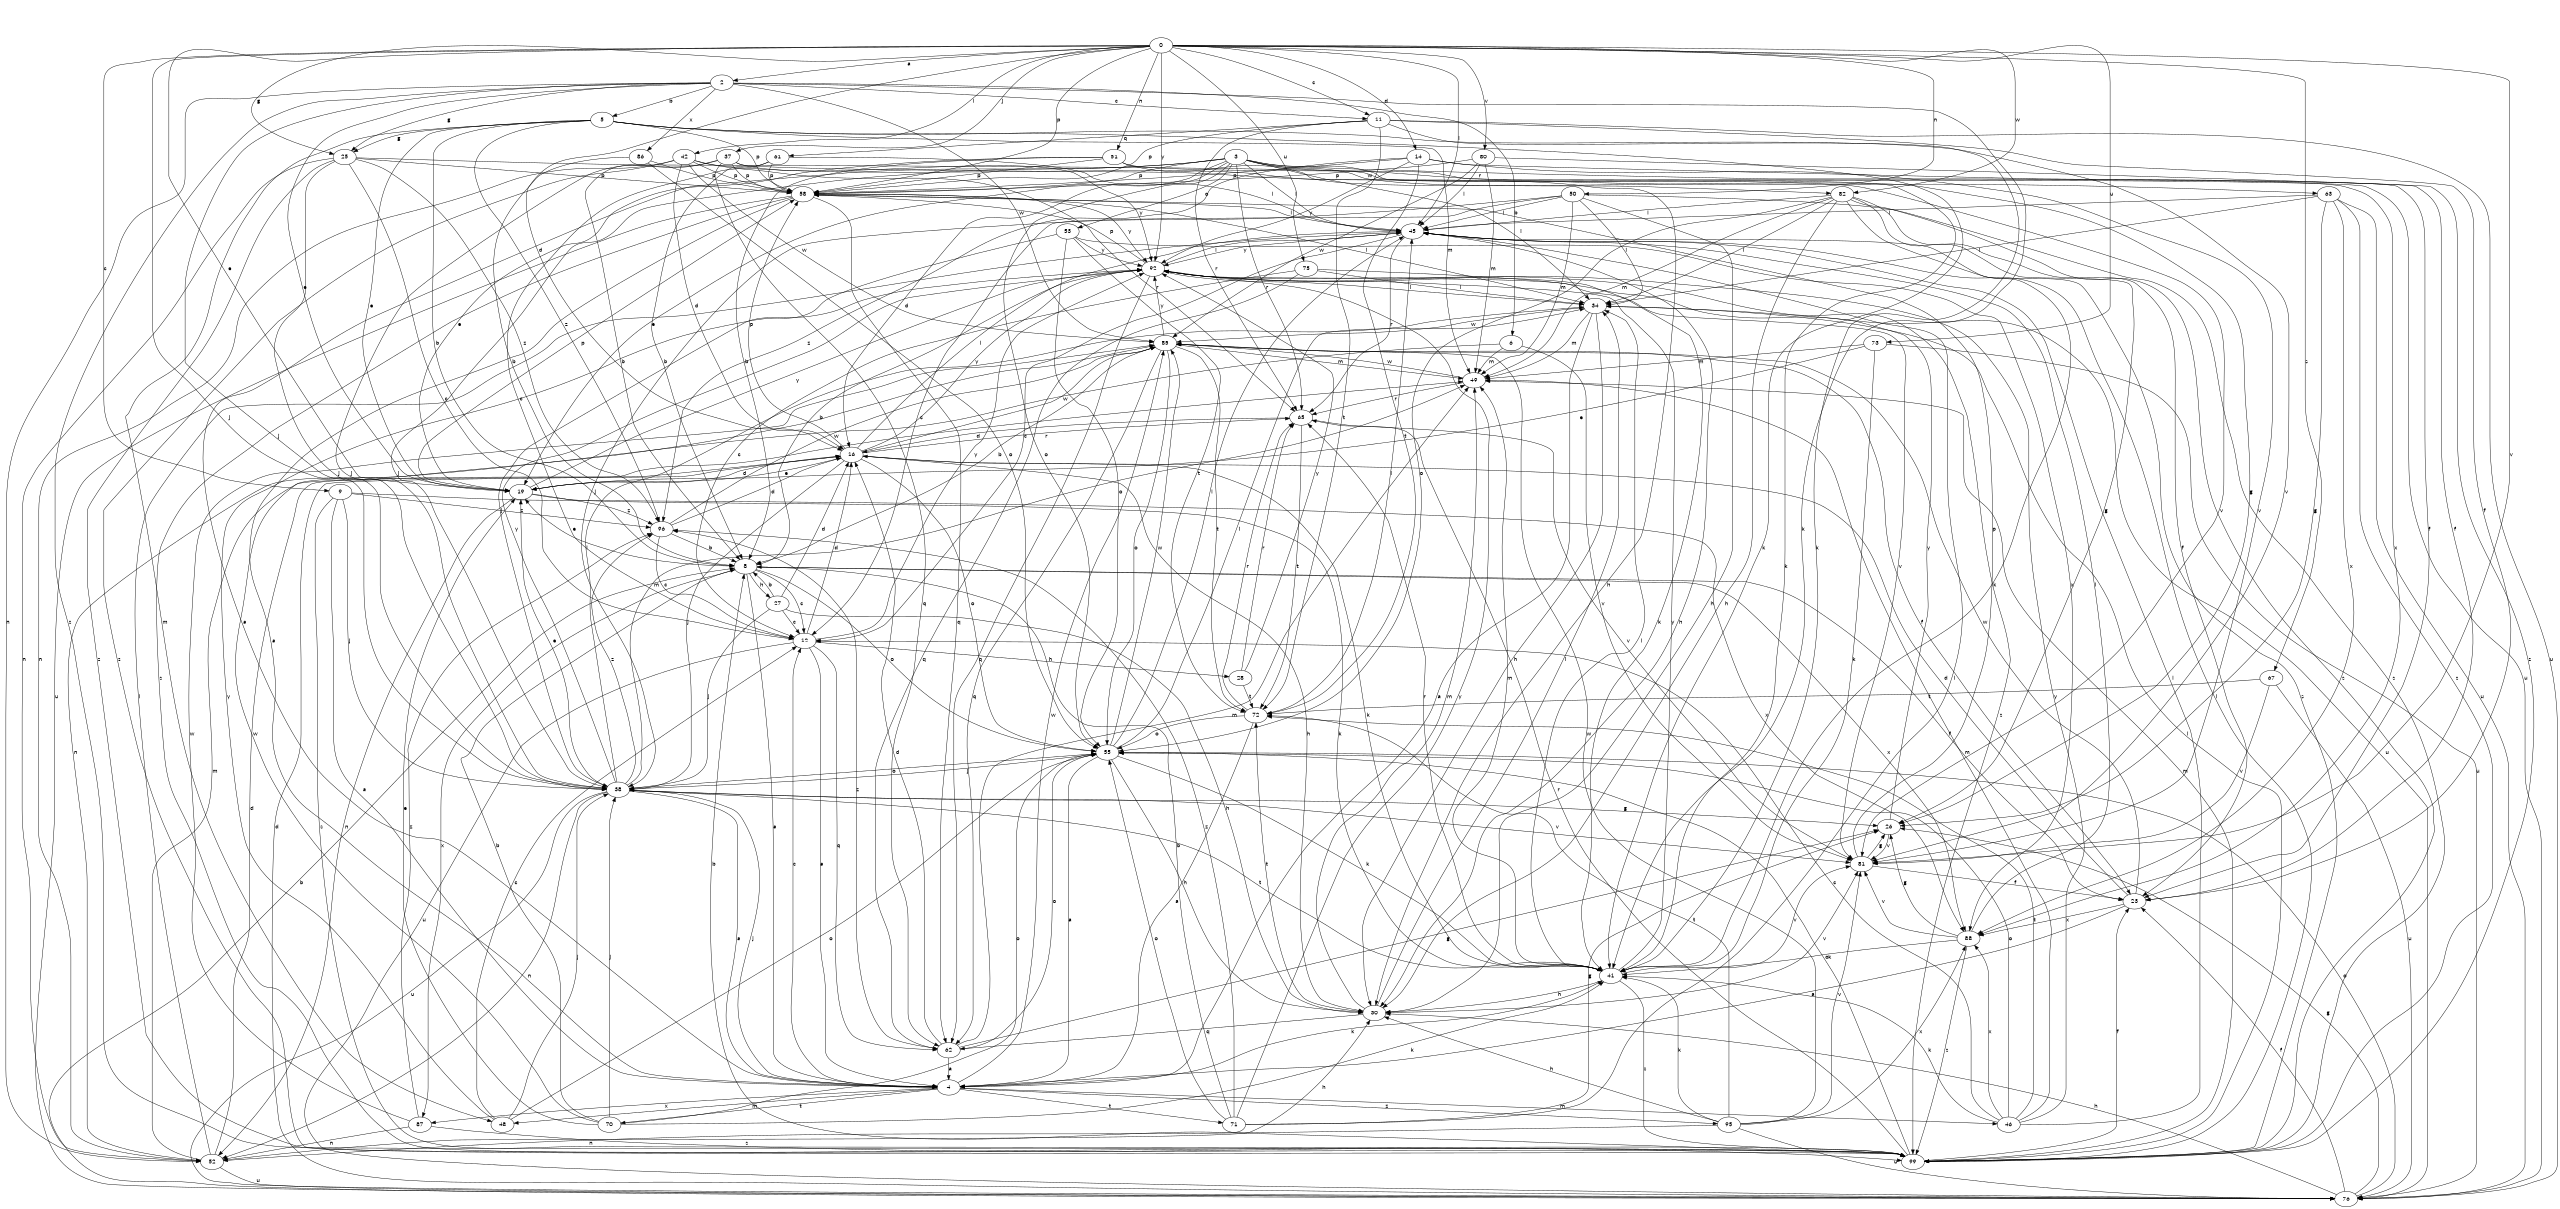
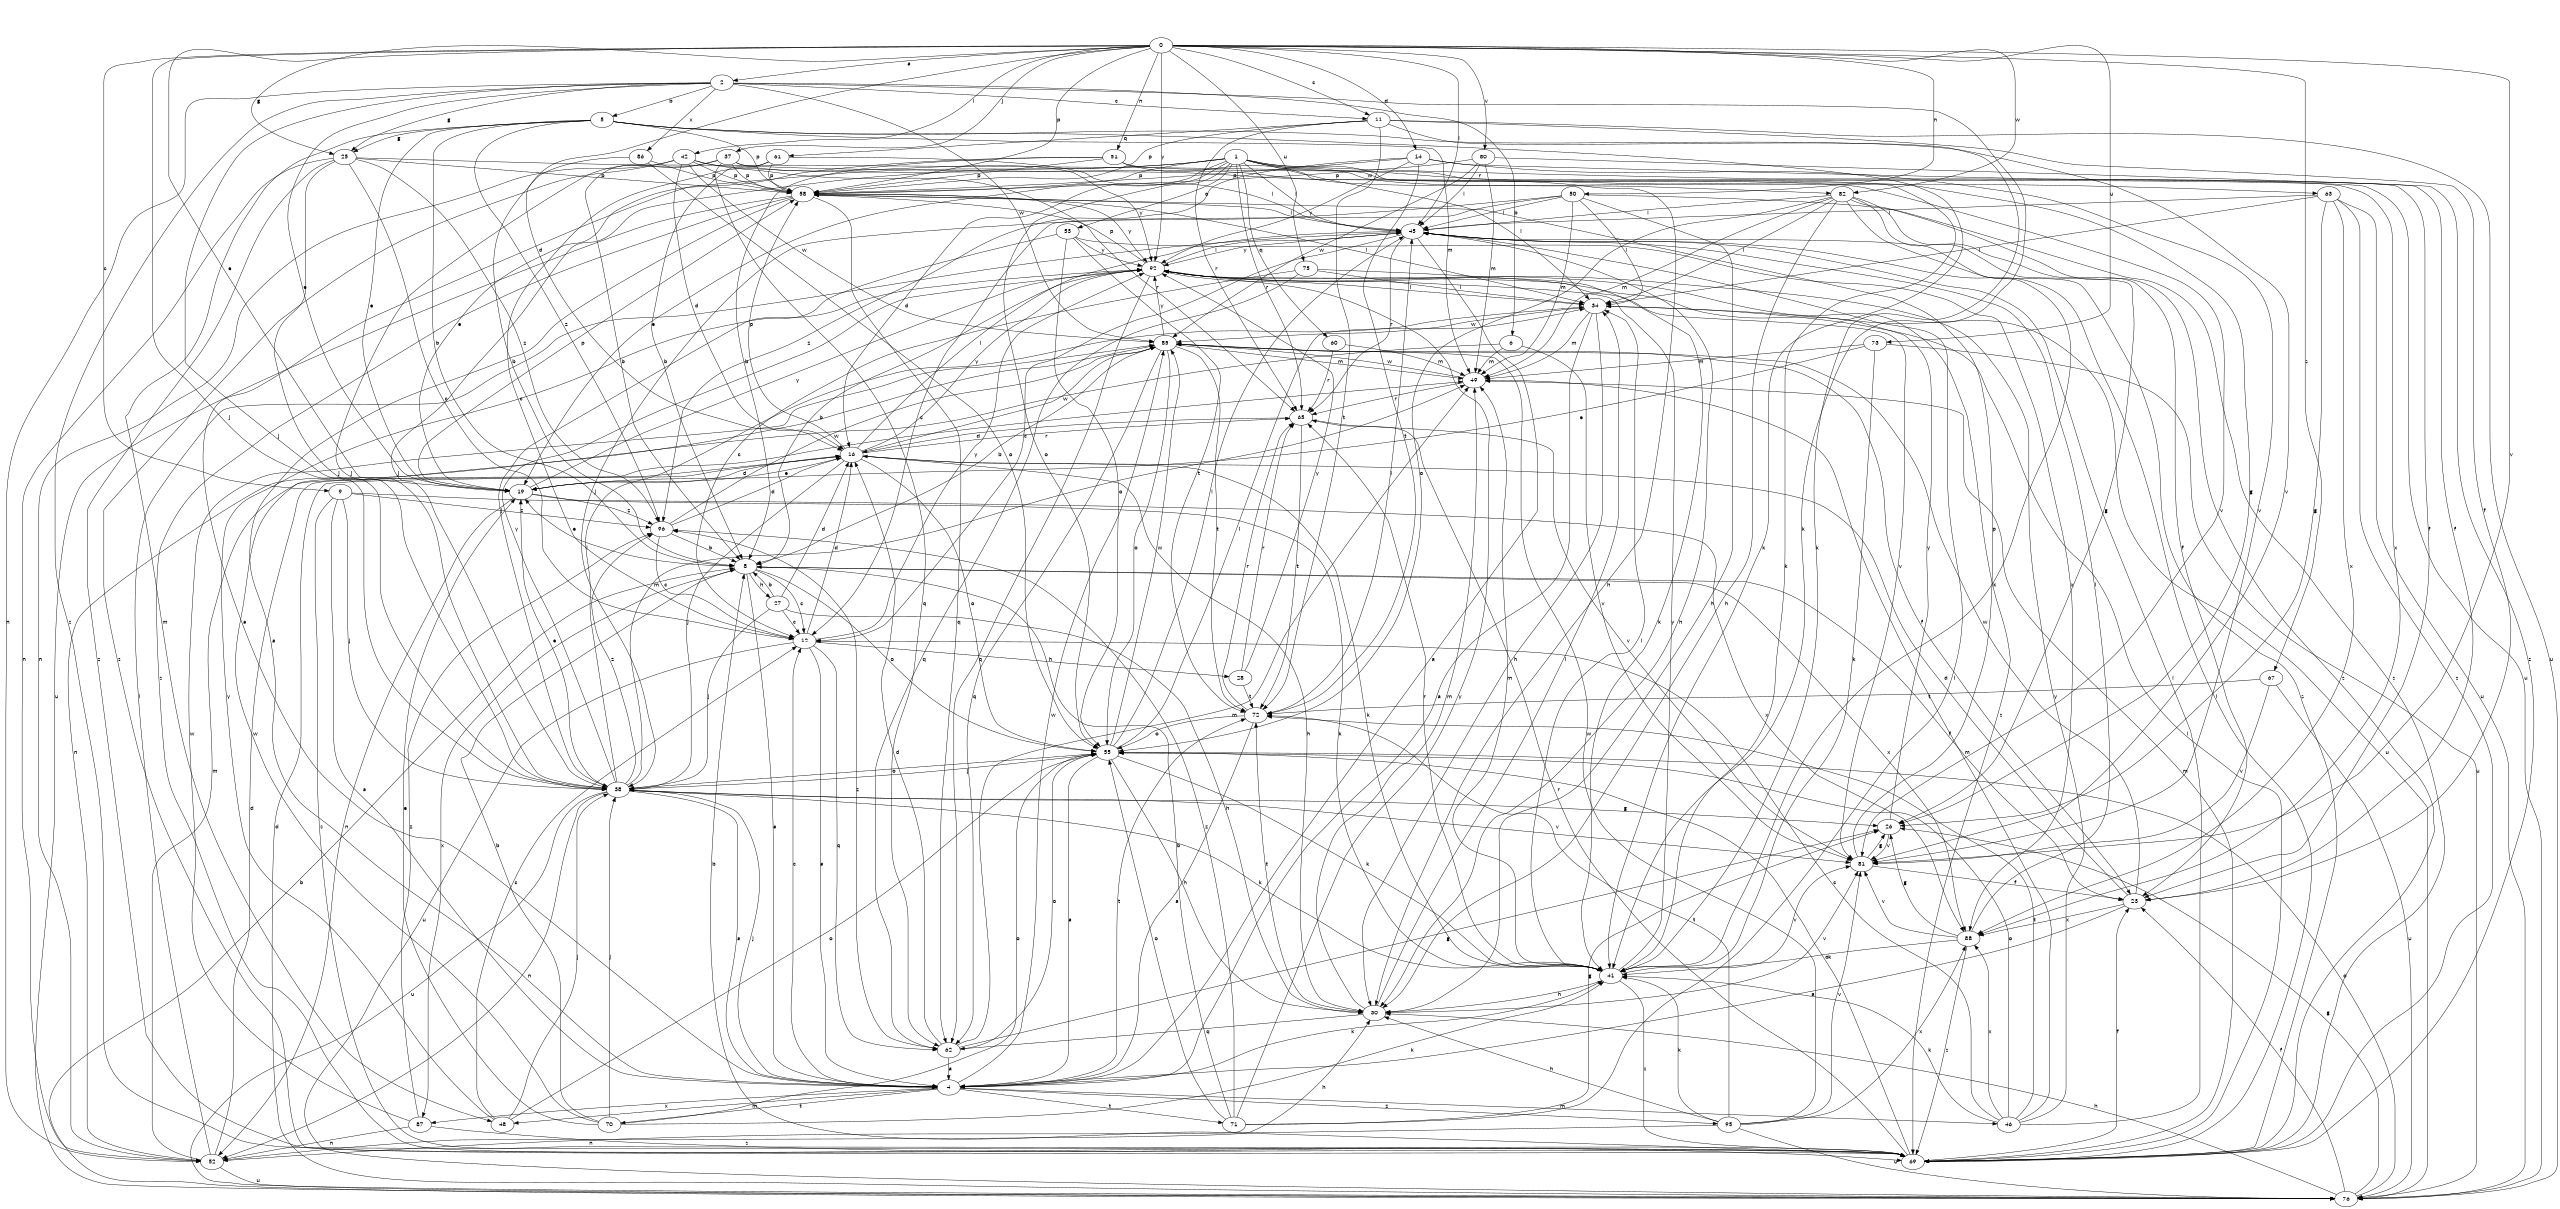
(1236, 157) -> (1236, 157)
none -> (1334, 343)
none -> (1377, 732)
(1260, 883) -> (1260, 883)
none -> (1117, 943)
(1913, 1162) -> (1913, 1162)
